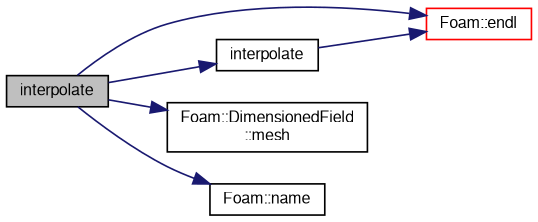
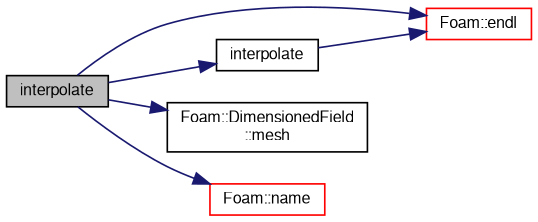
(267, 199) -> (267, 199)
